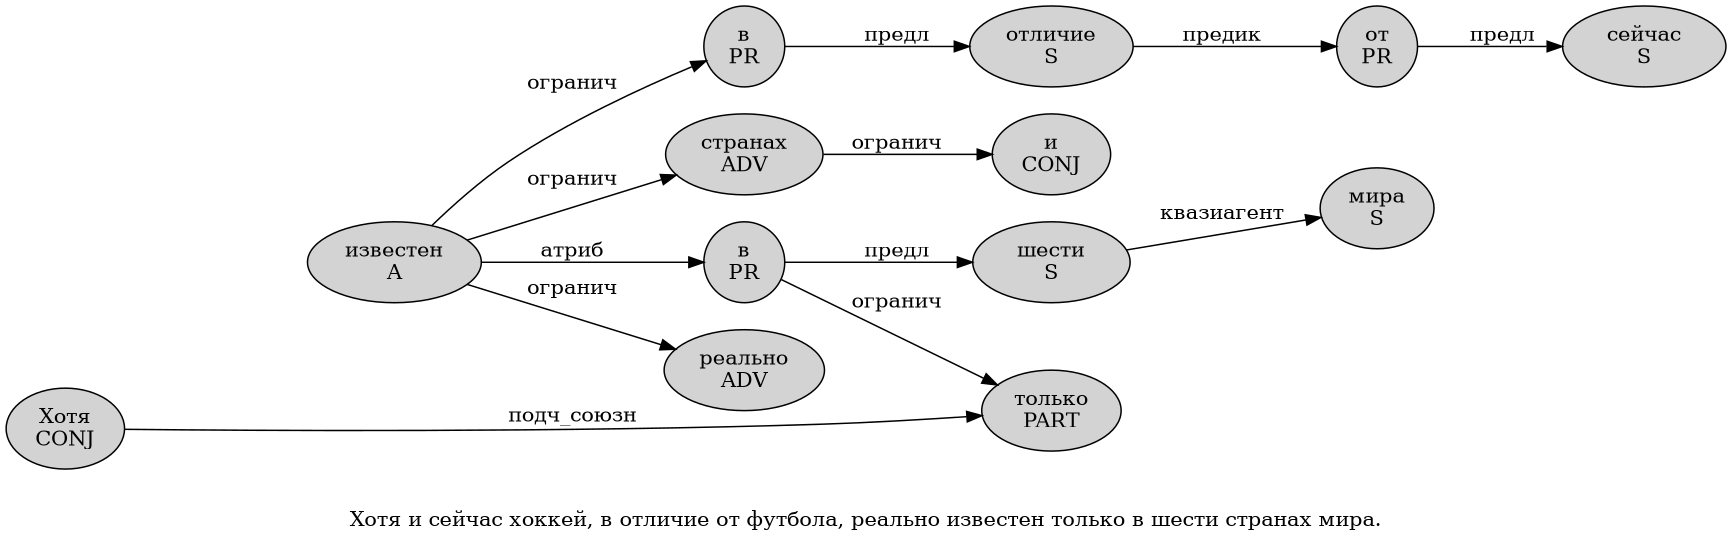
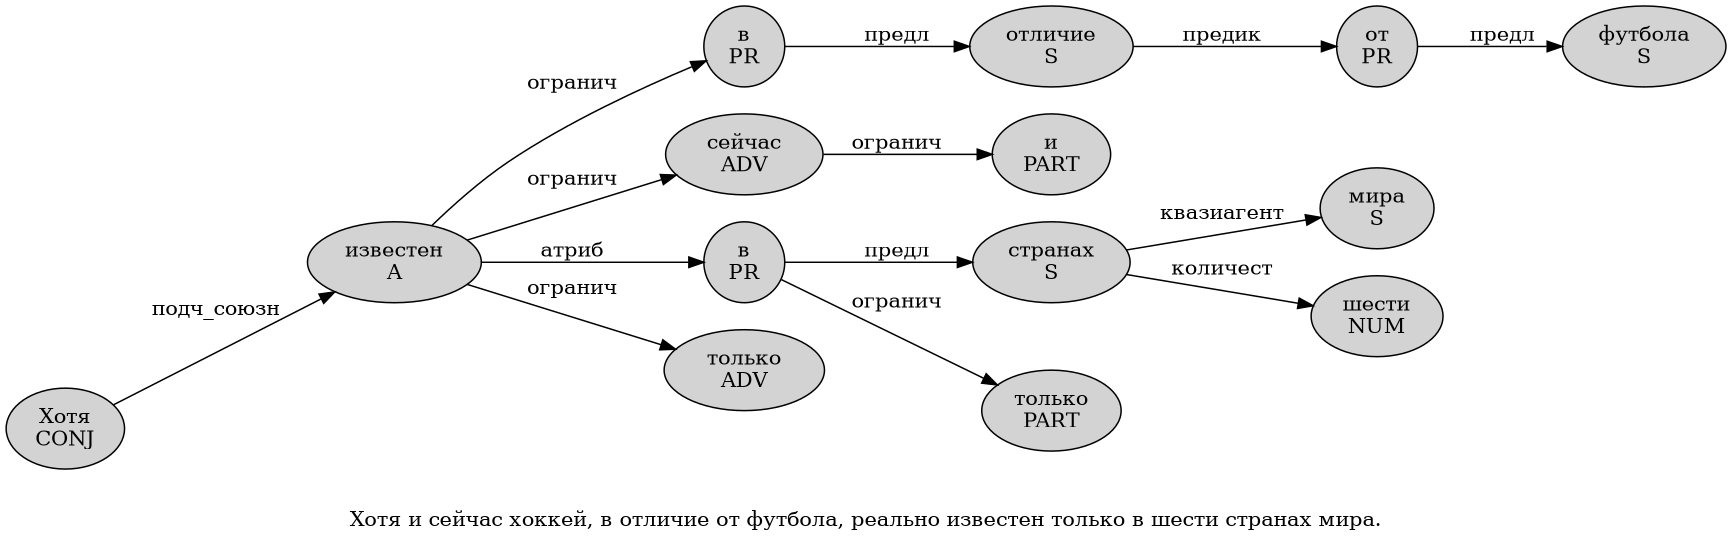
(1644, 46) -> (1644, 46)
(744, 154) -> (744, 154)
(1051, 154) -> (1051, 154)
(1051, 262) -> (1051, 262)
none -> (1377, 316)
(744, 370) -> (744, 370)
(546, 430) -> (217, 352)
